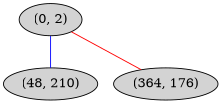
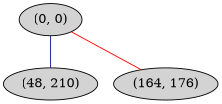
(51, 20) -> (51, 20)
(166, 84) -> (166, 84)
